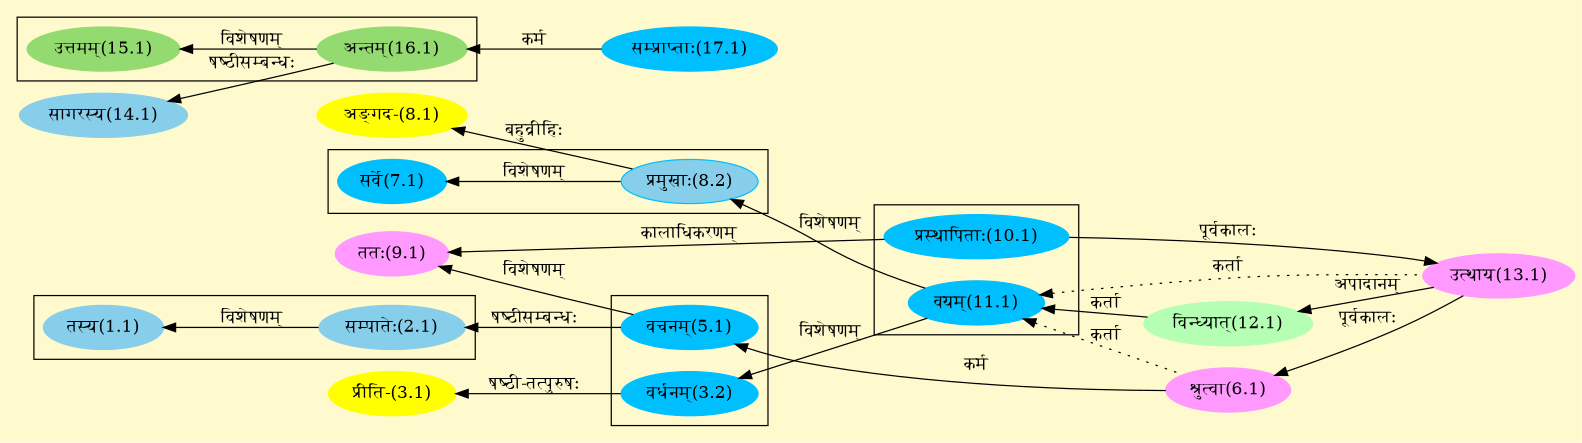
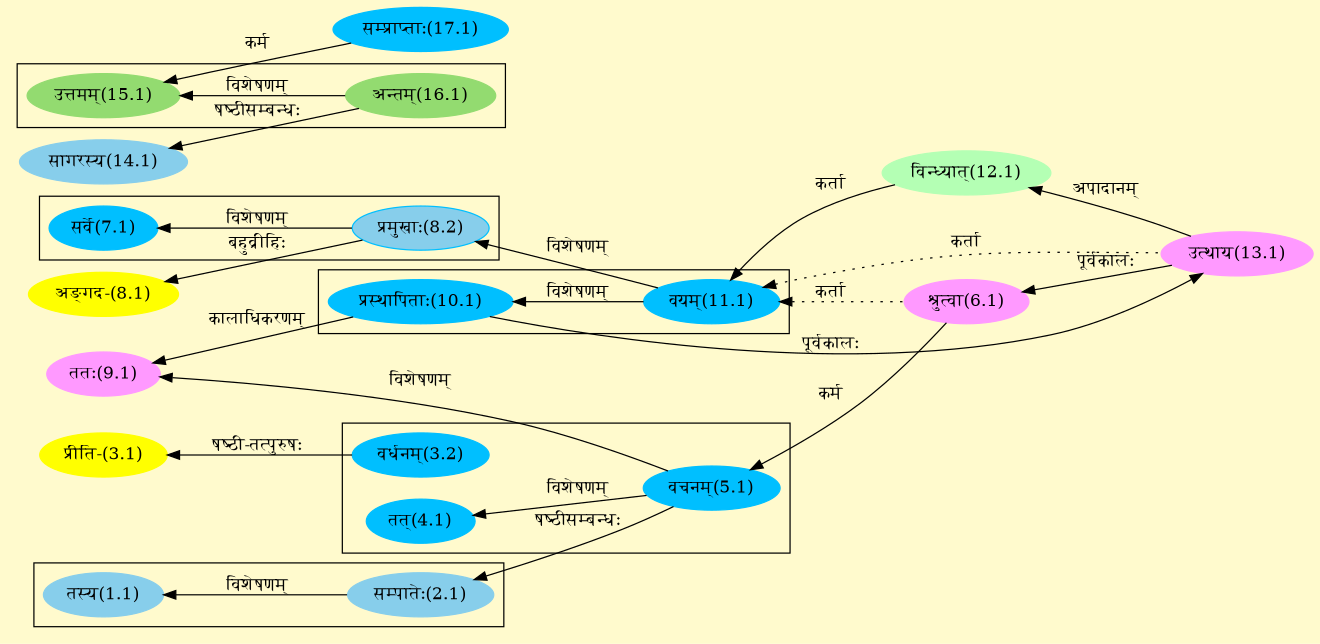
(541, 49) -> (286, 56)
(839, 346) -> (585, 302)
none -> (421, 521)
